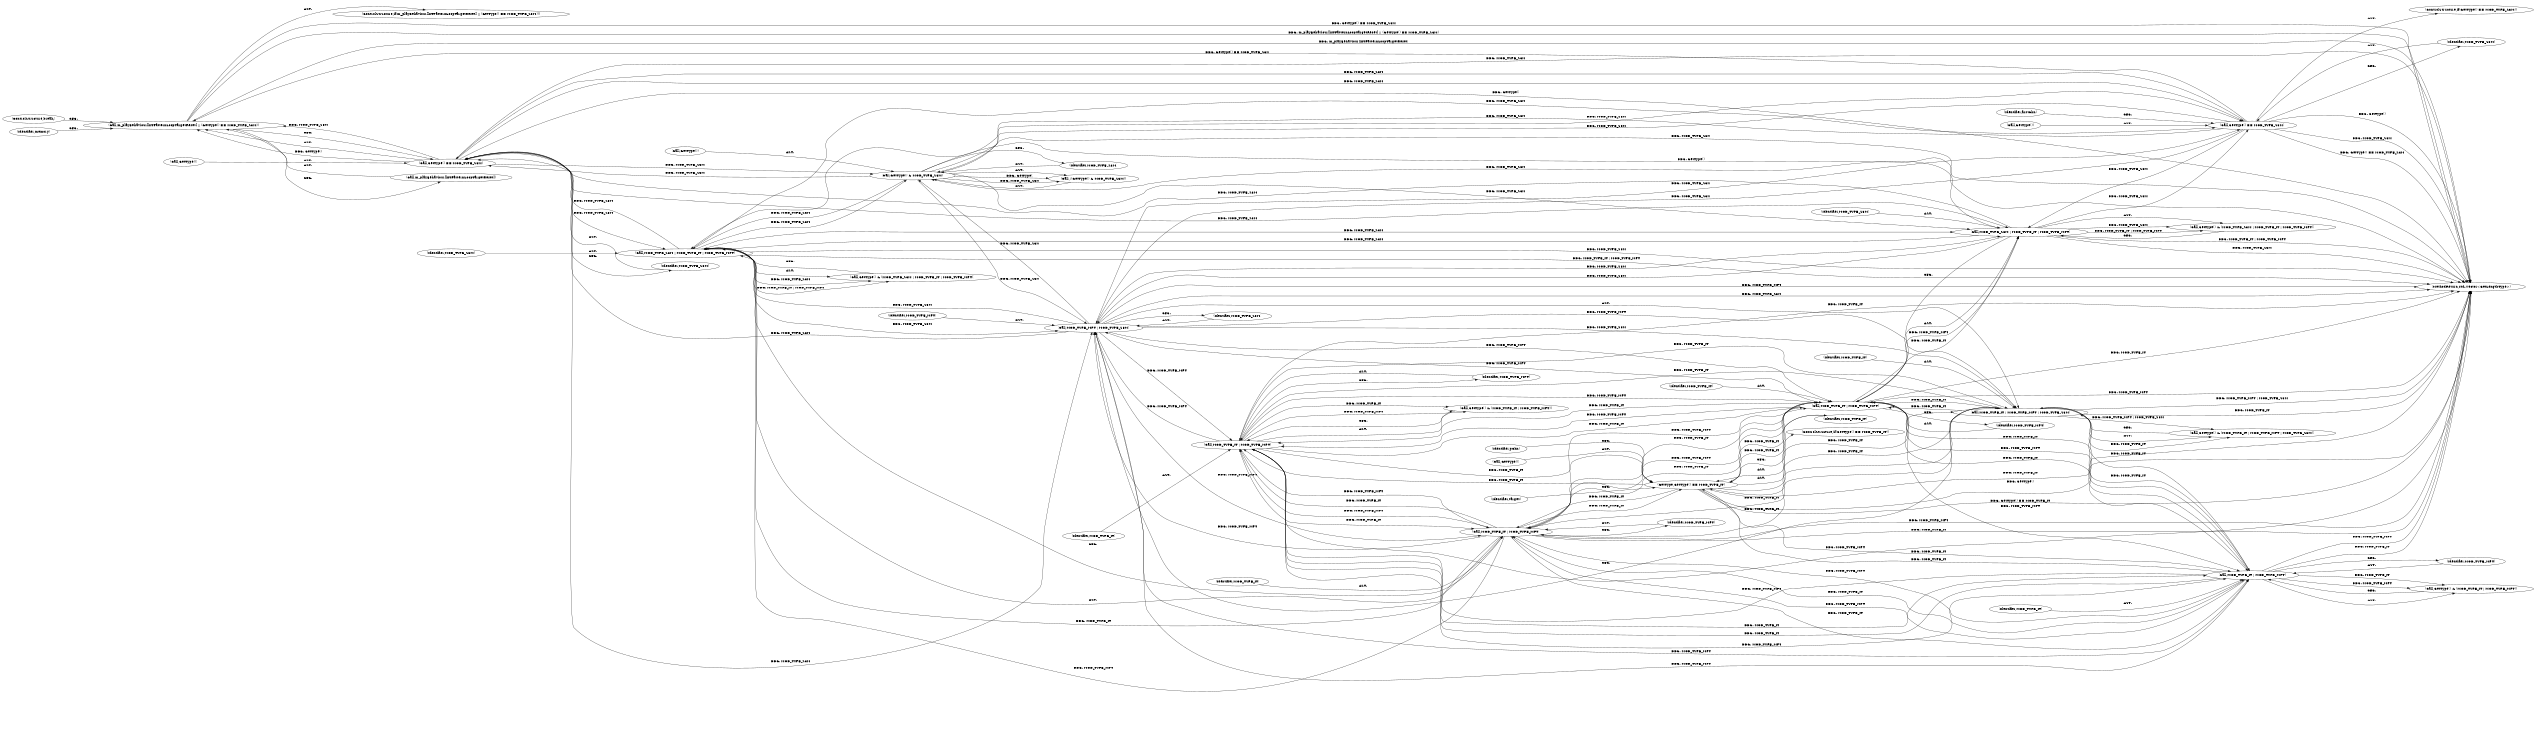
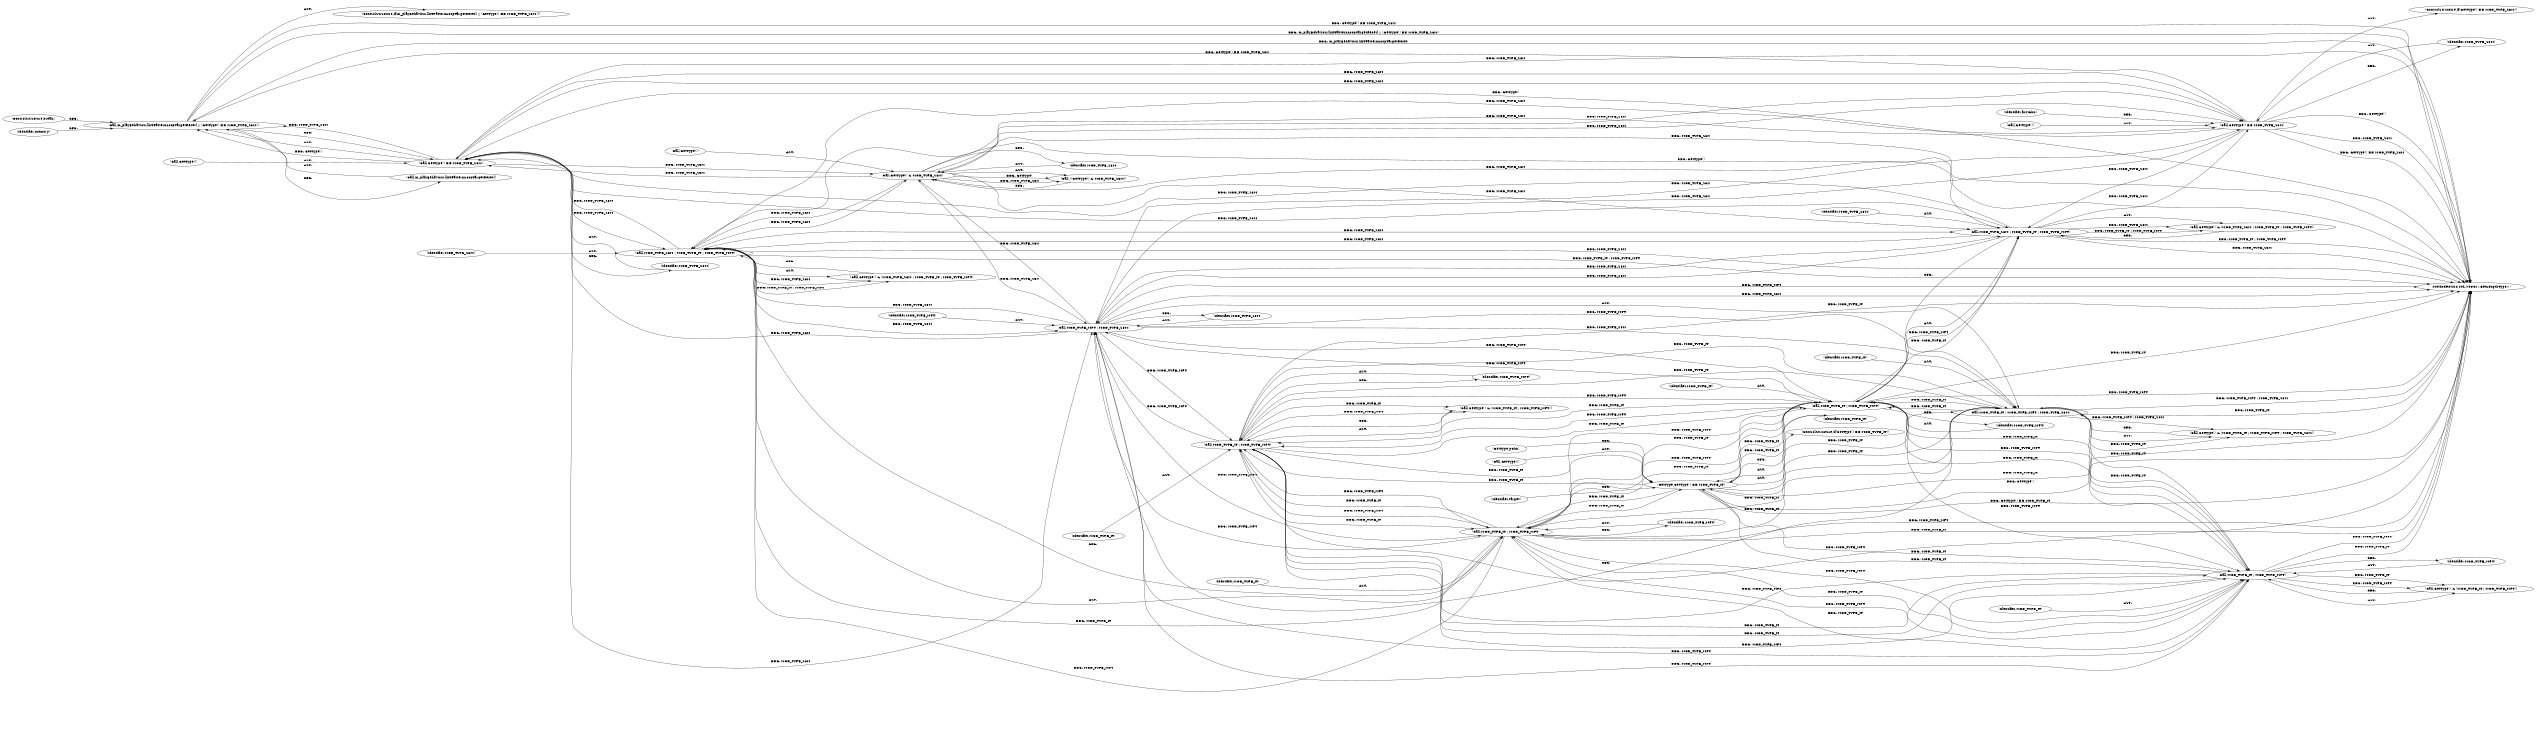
(1020, 186) -> (1020, 186)
(1506, 449) -> (1506, 449)
